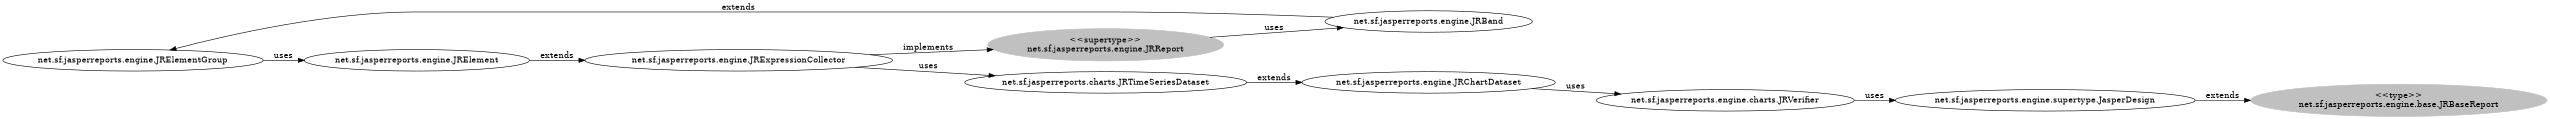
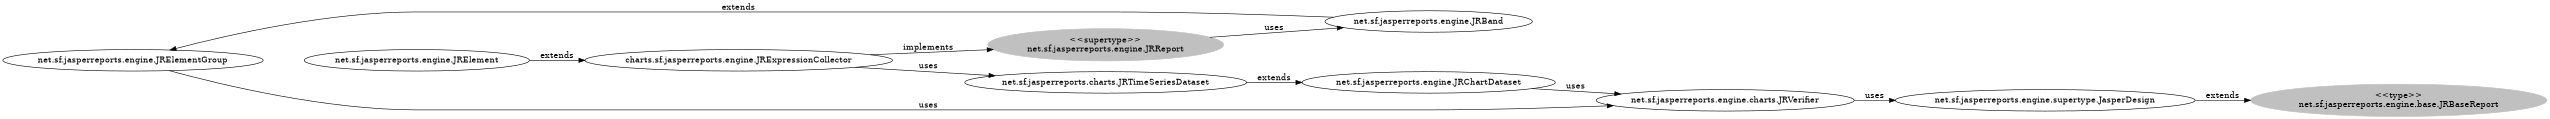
(281, 60) -> (886, 110)
(739, 60) -> (739, 60)
